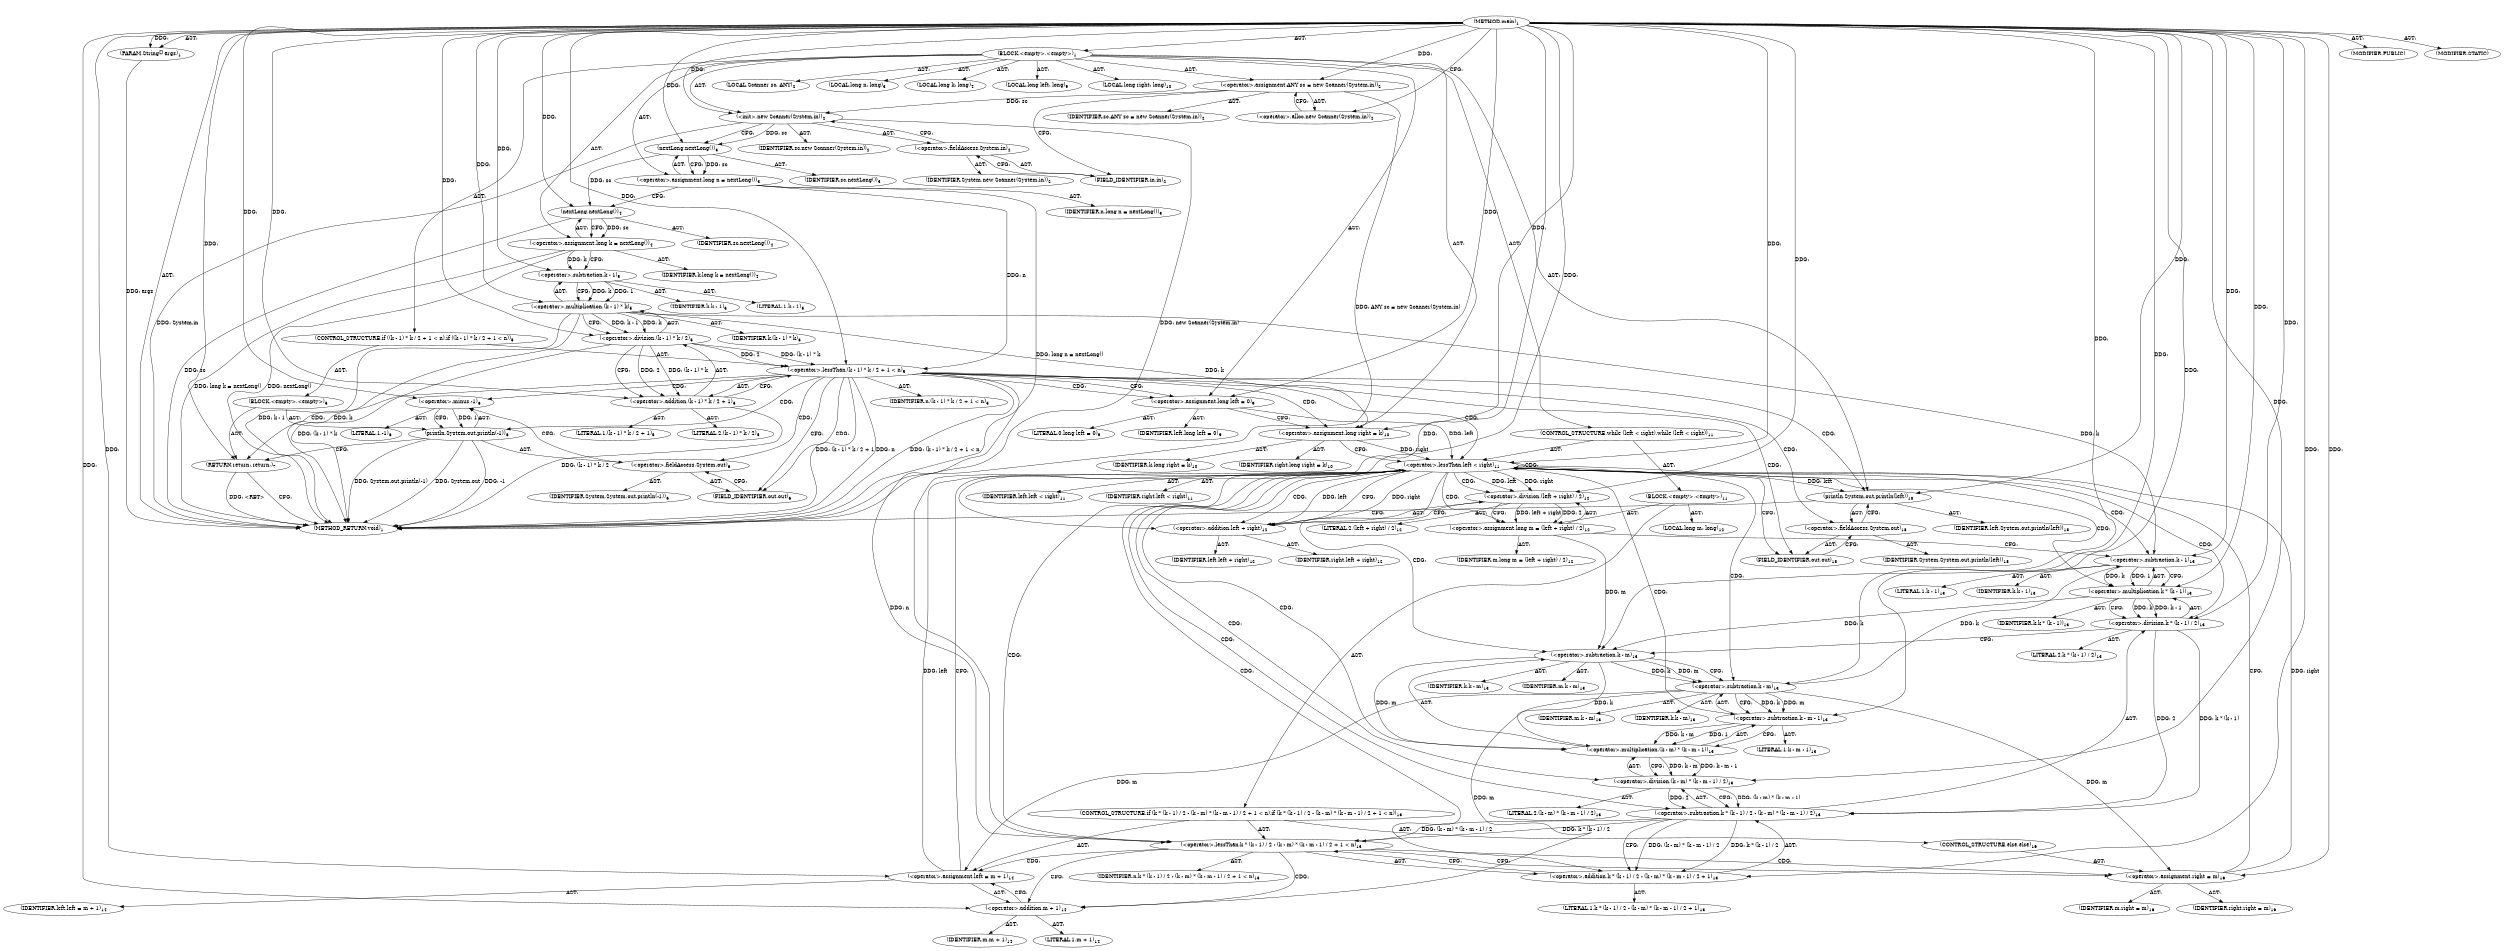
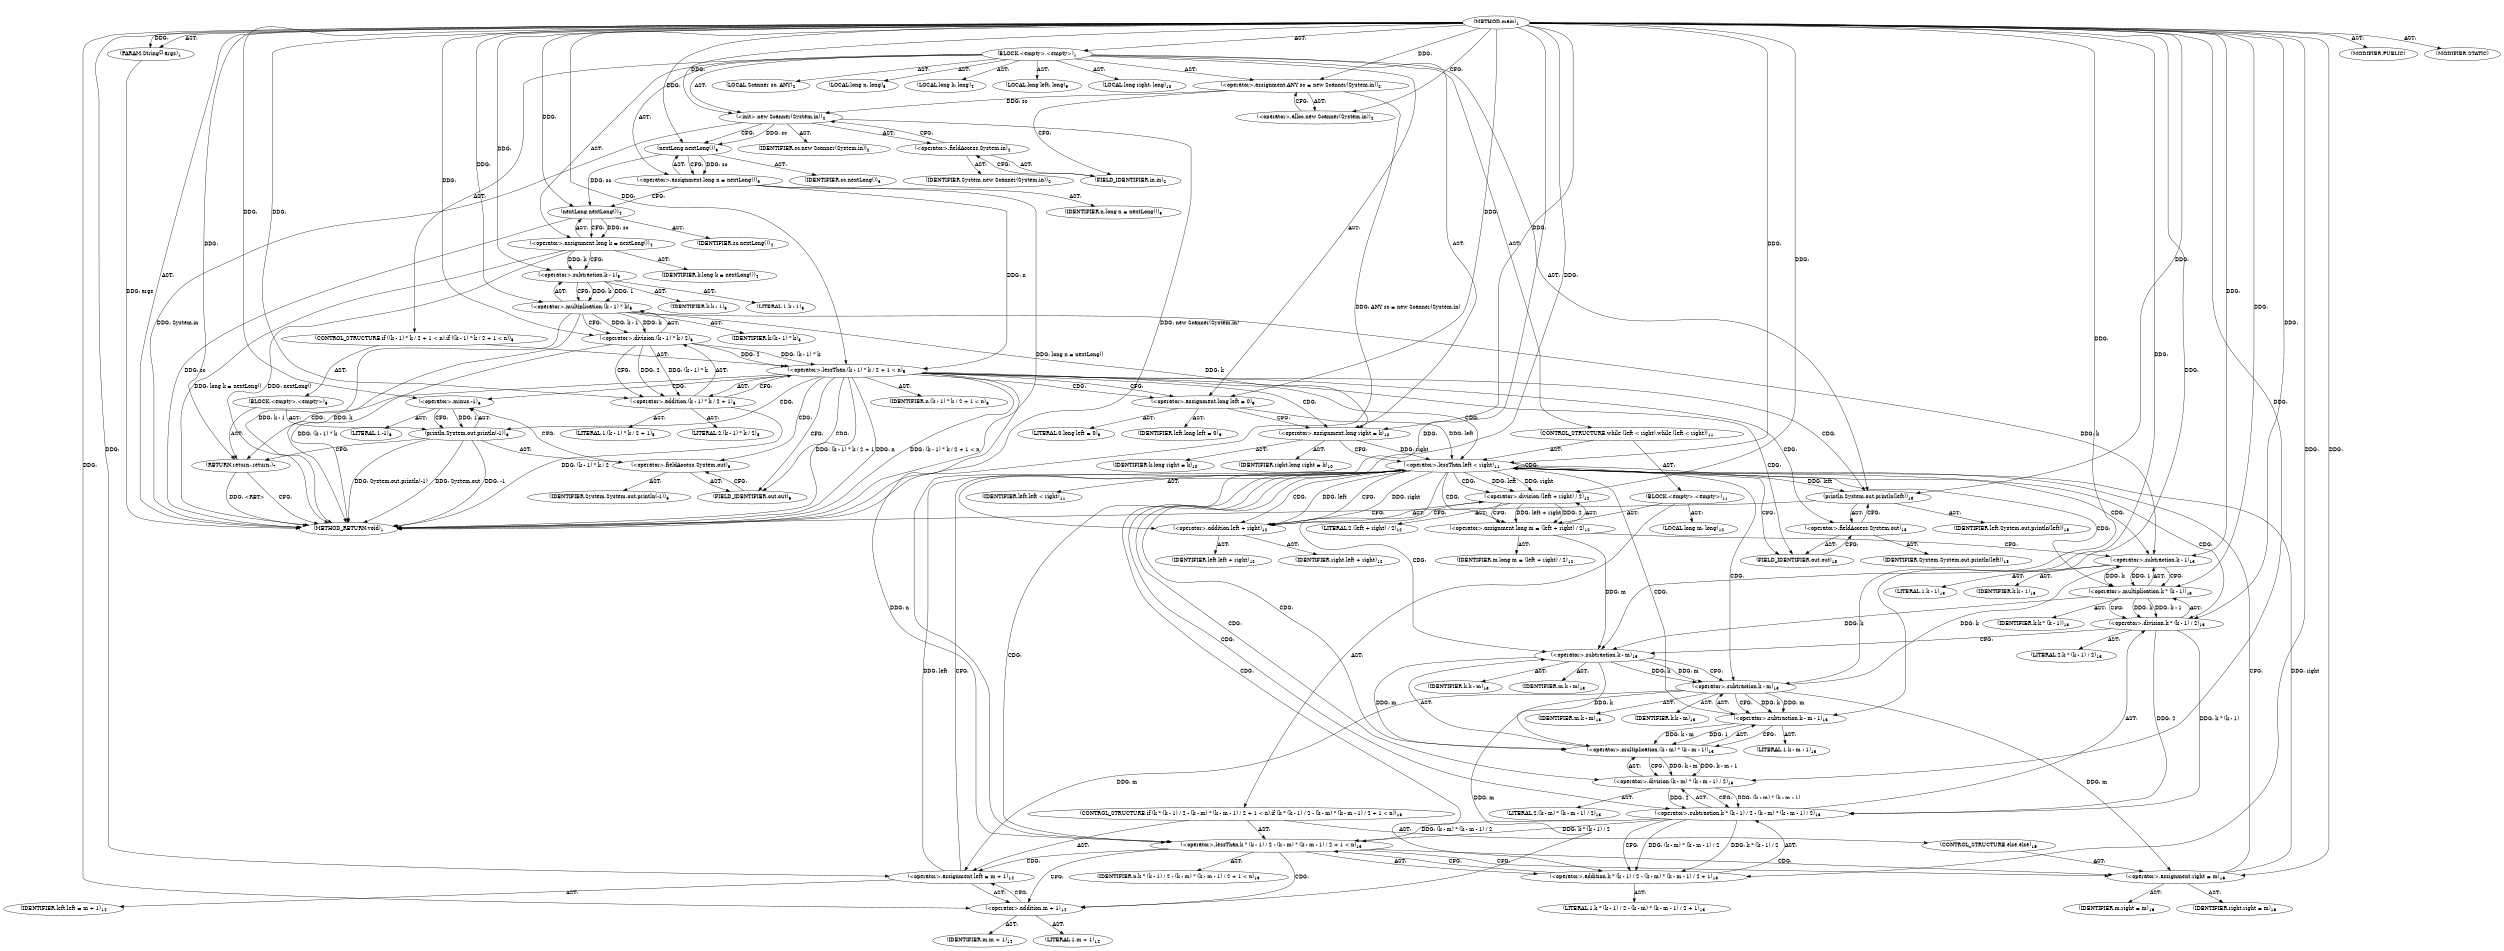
(1136, 117) -> none
(1150, 497) -> none
